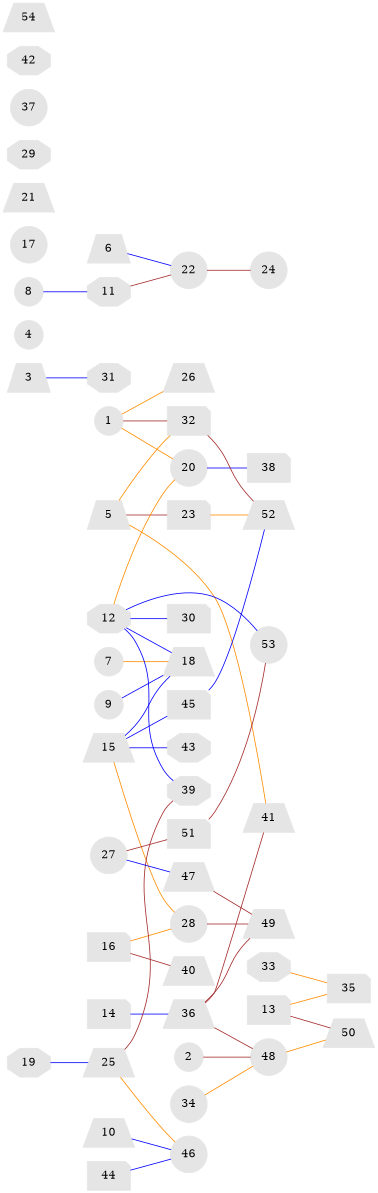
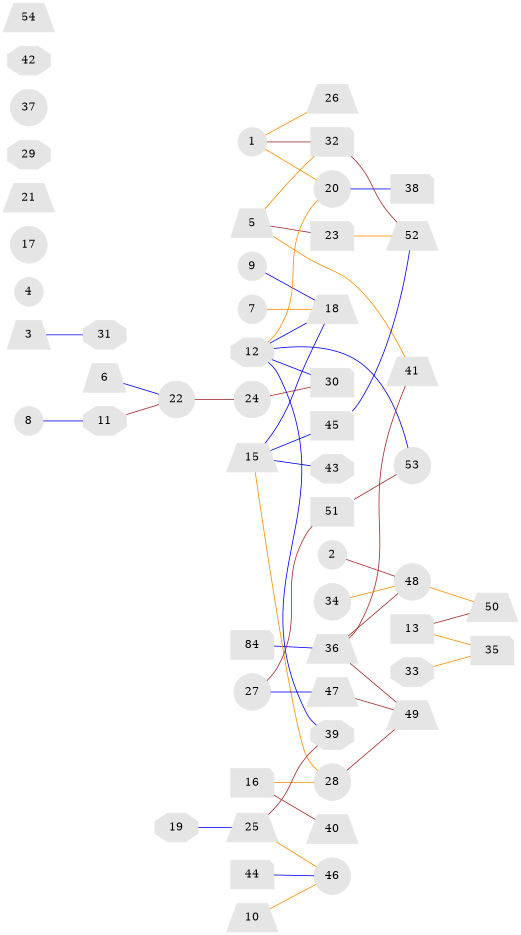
none -> (280, 394)
(109, 1014) -> (252, 645)
(151, 1144) -> (293, 897)
